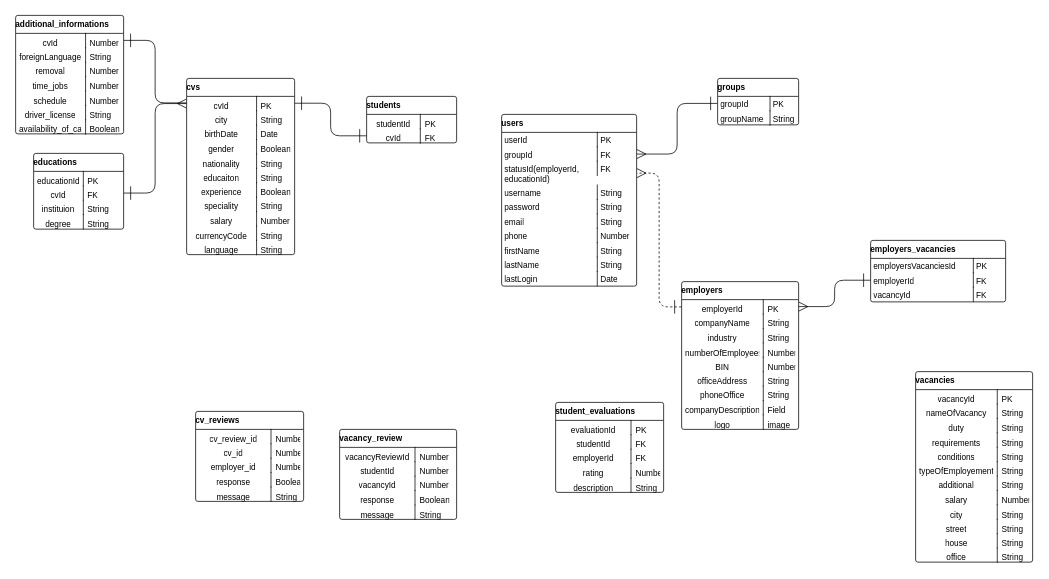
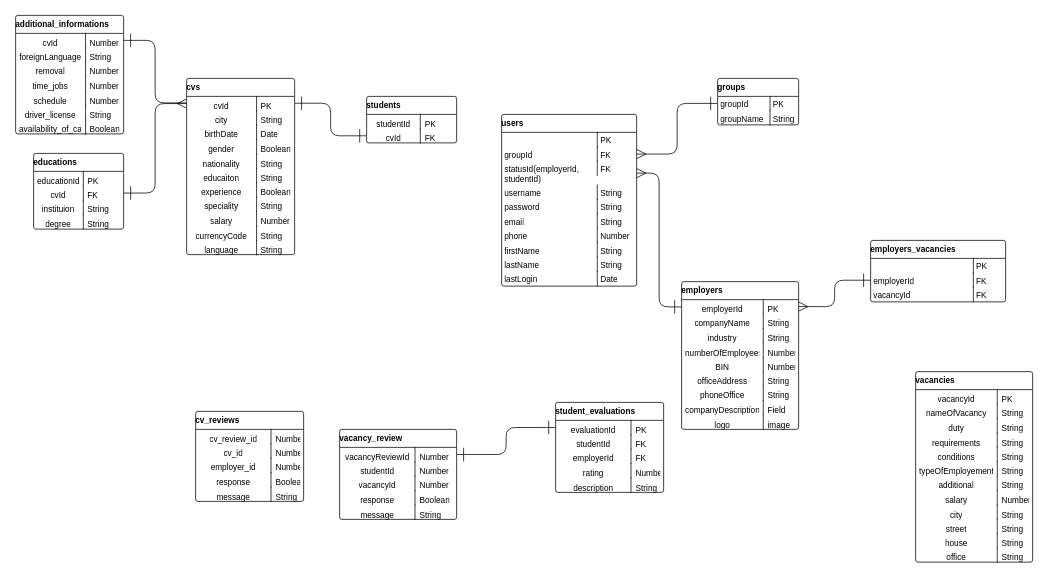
(549, 140) -> none
(550, 175) -> (550, 175)
(659, 241) -> (659, 241)
(922, 266) -> none
none -> (506, 441)
